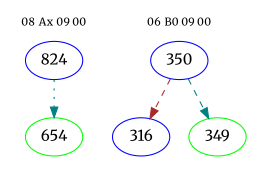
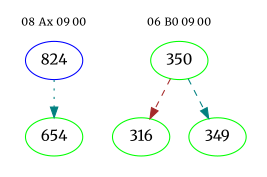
(179, 60) -> (179, 60)
(141, 137) -> (141, 137)
